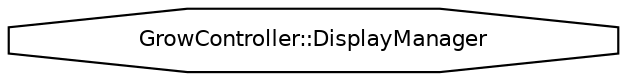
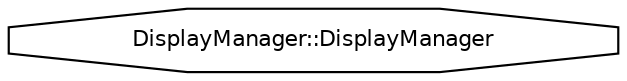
(314, 40) -> (314, 40)
